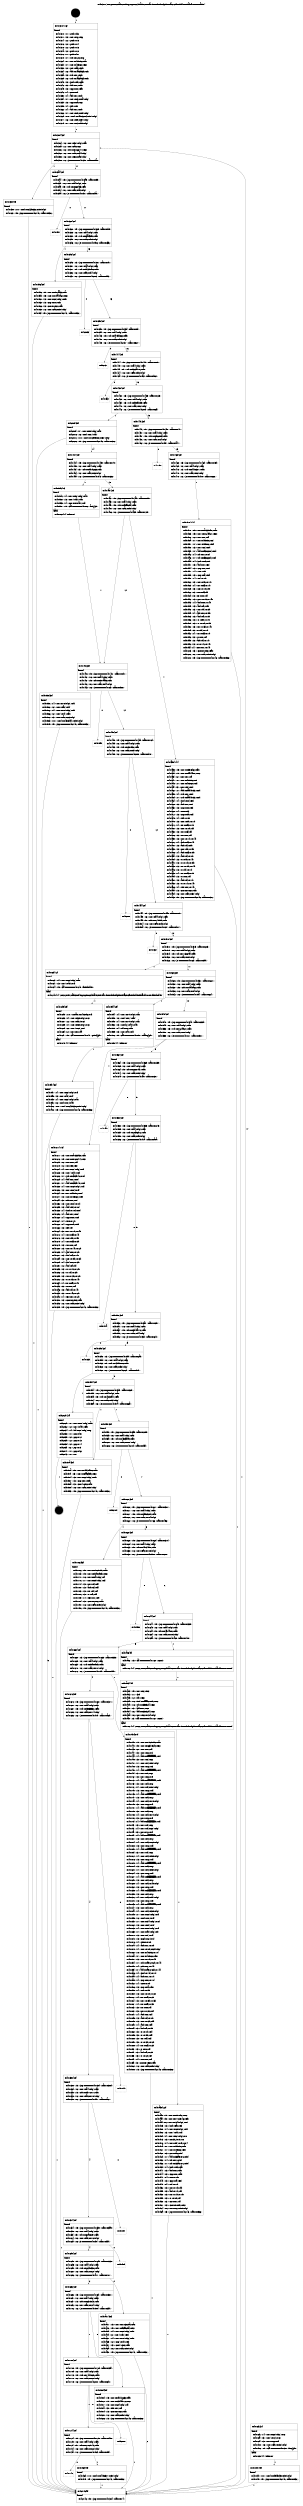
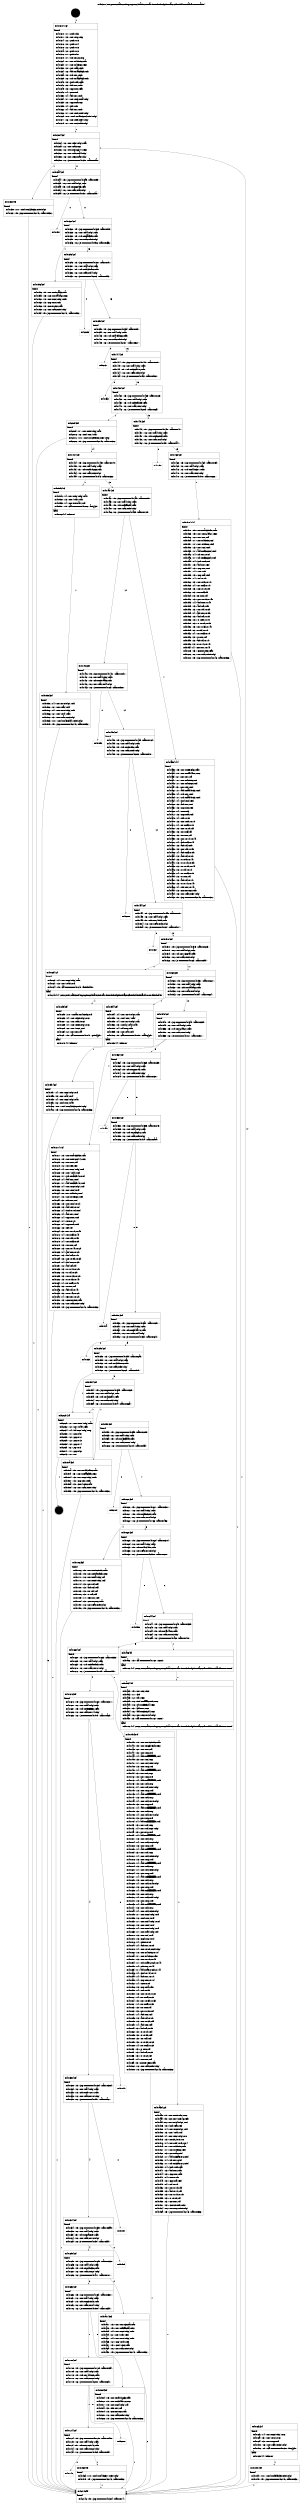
(89, 590) -> (70, 605)
(116, 1414) -> (92, 1409)
